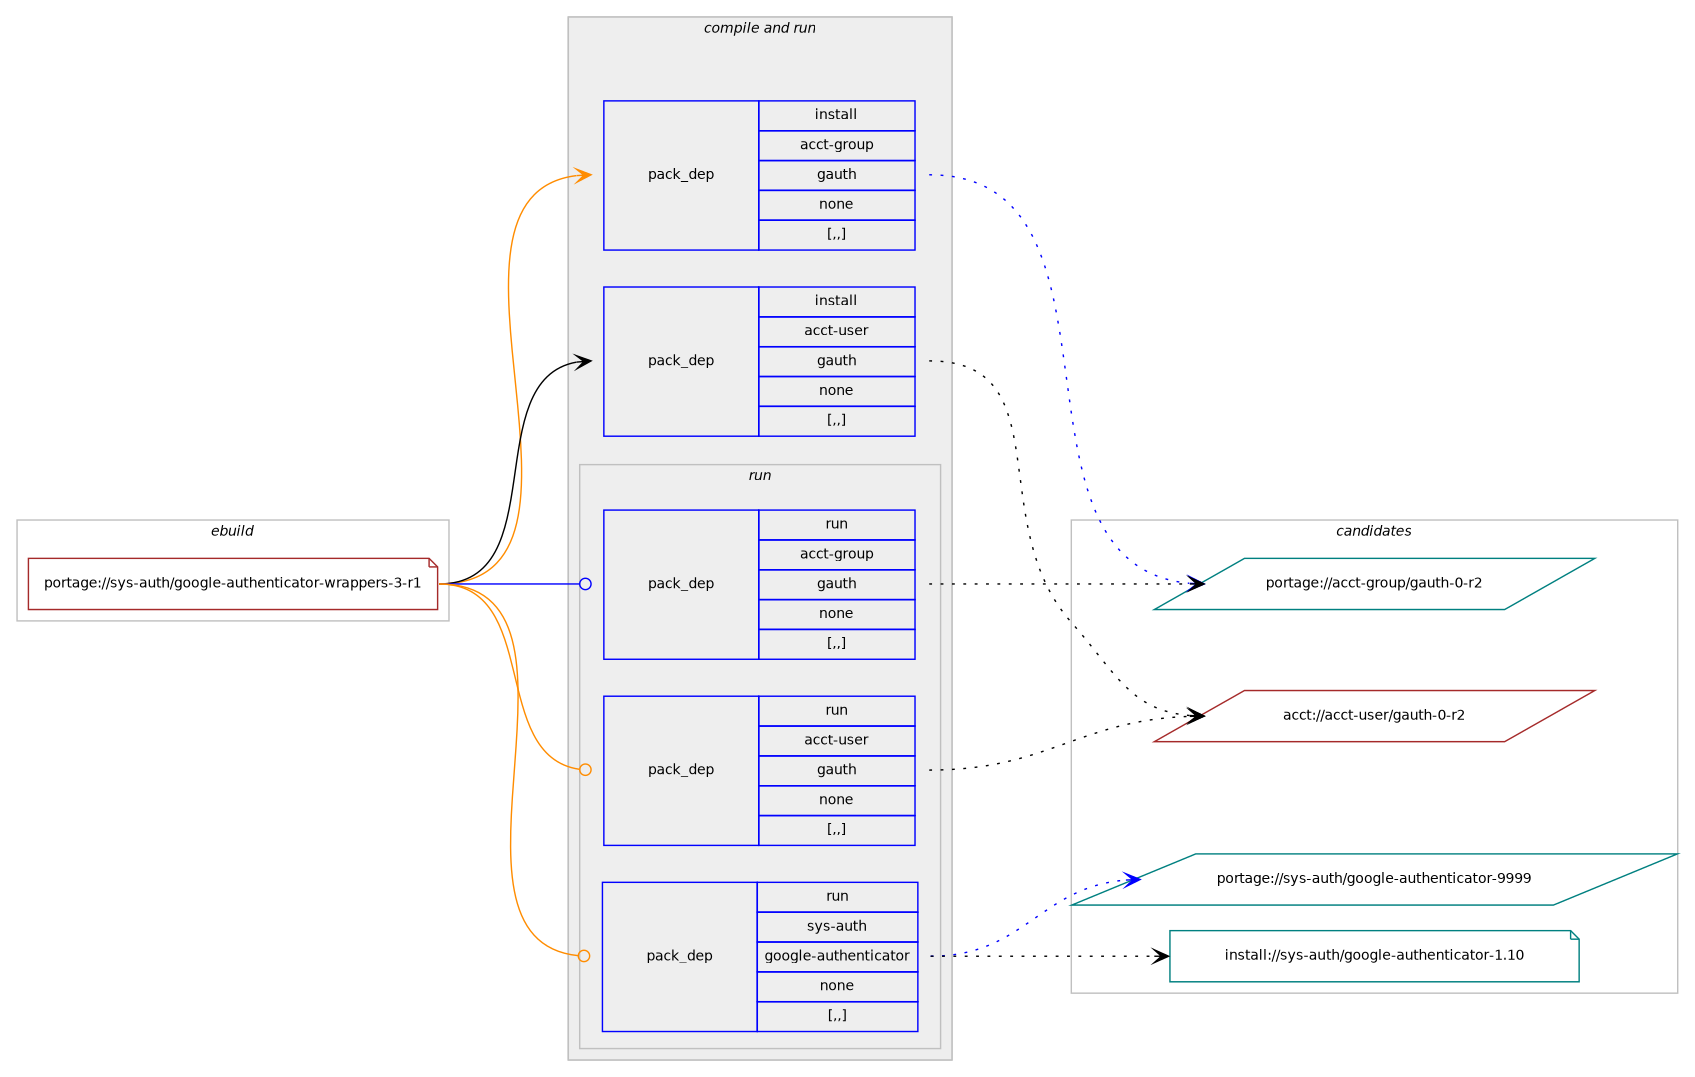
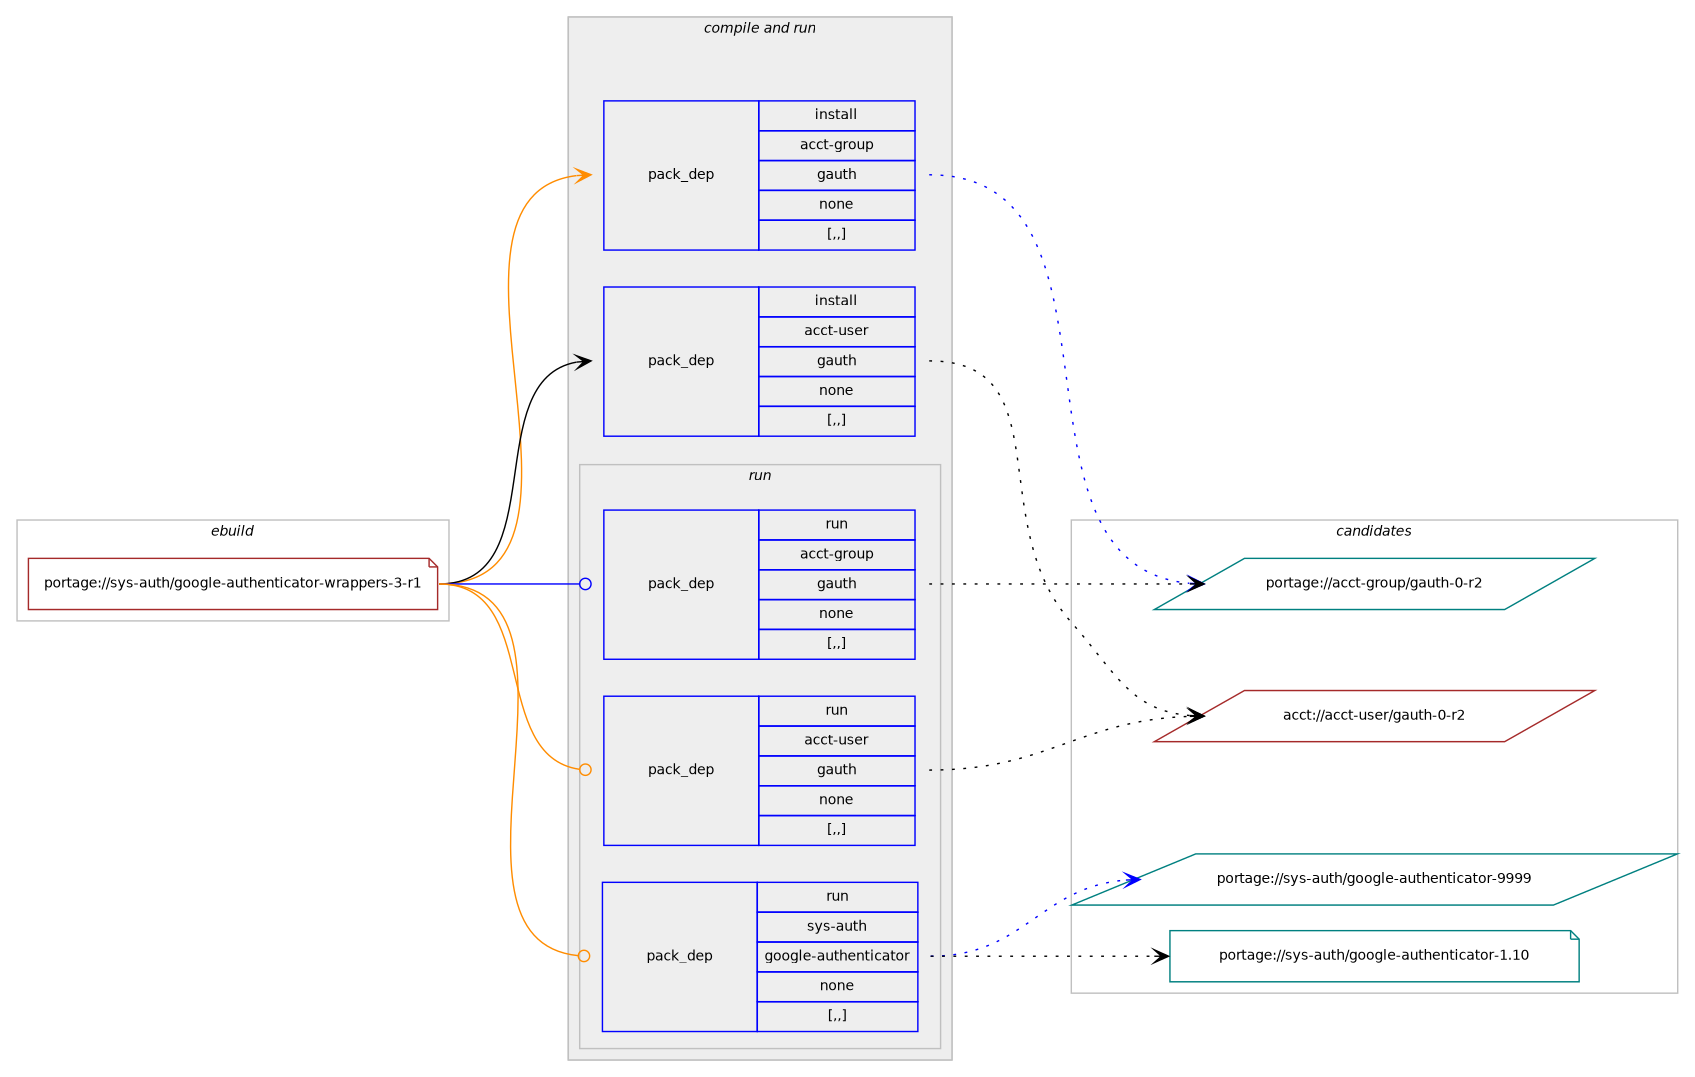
(1375, 956) -> (1375, 956)
